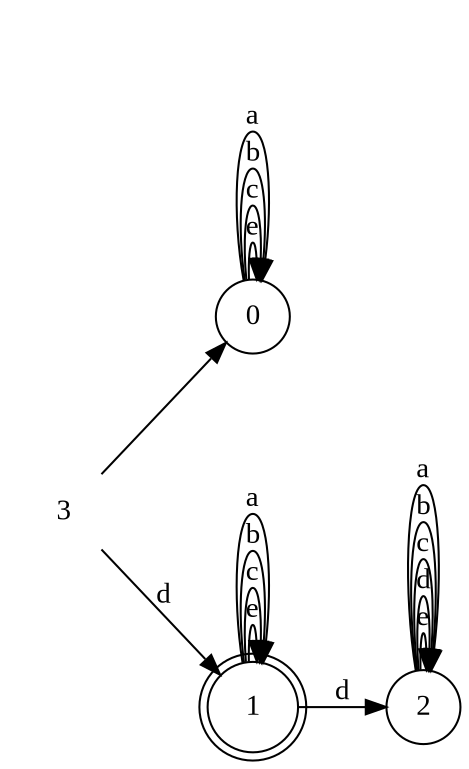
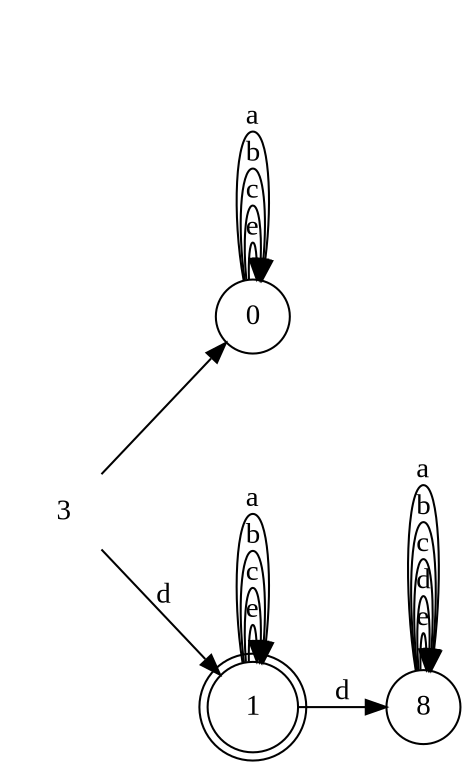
(423, 707) -> (423, 707)
